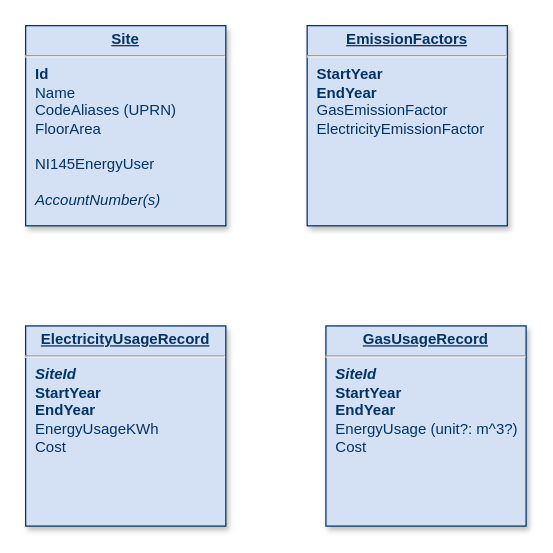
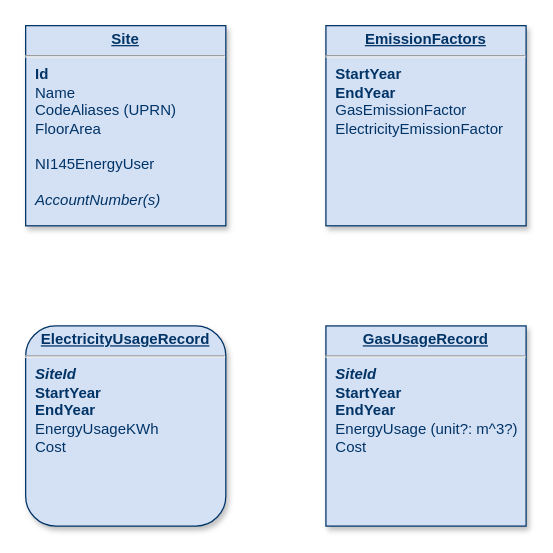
(407, 126) -> (426, 126)
(126, 426) -> (126, 426)
